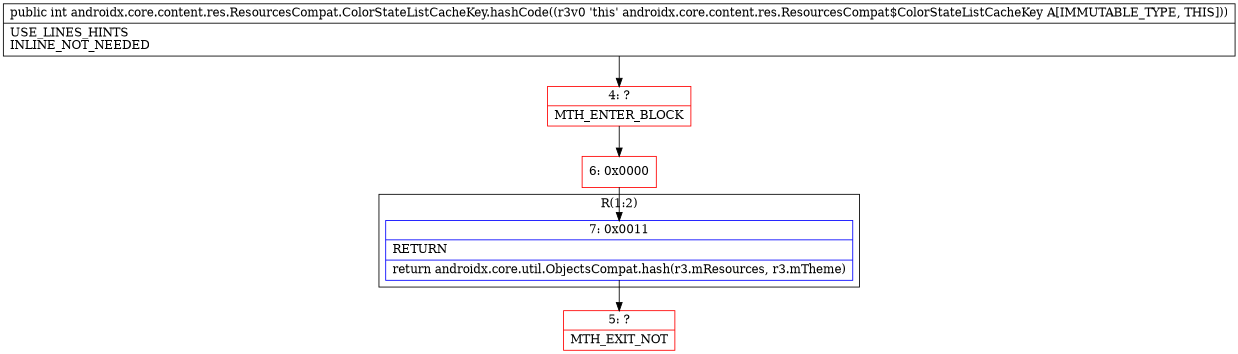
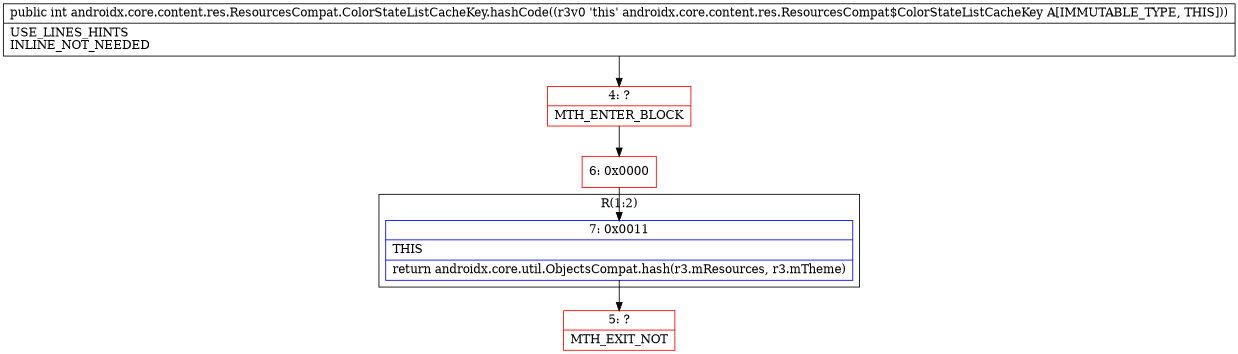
(420, 250) -> (408, 250)
